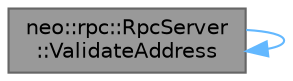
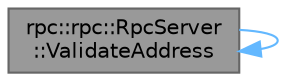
(127, 41) -> (124, 41)
